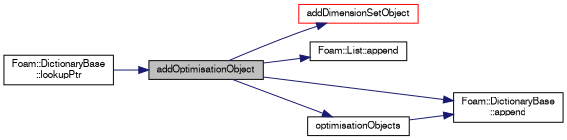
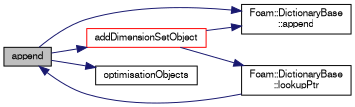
(358, 51) -> none
none -> (207, 55)
(206, 70) -> (28, 57)
(427, 118) -> (219, 29)
